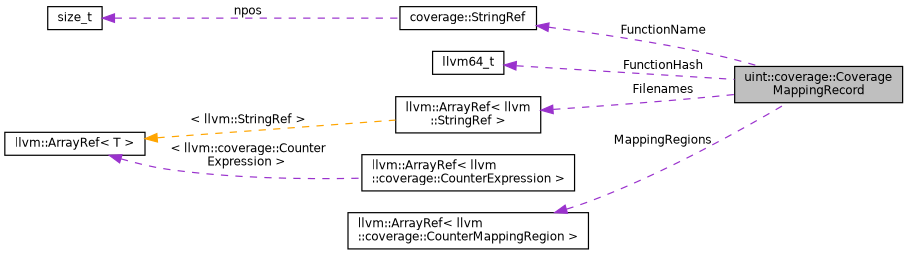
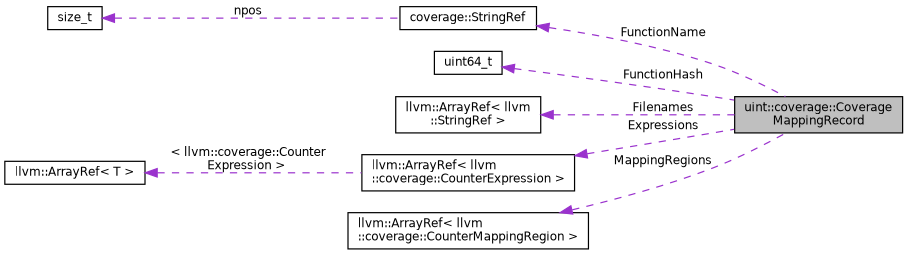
(468, 63) -> (468, 63)
(276, 129) -> none
none -> (661, 142)
